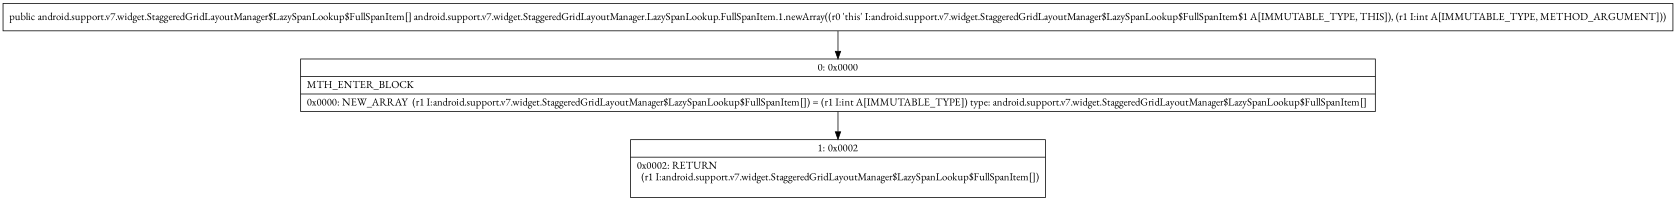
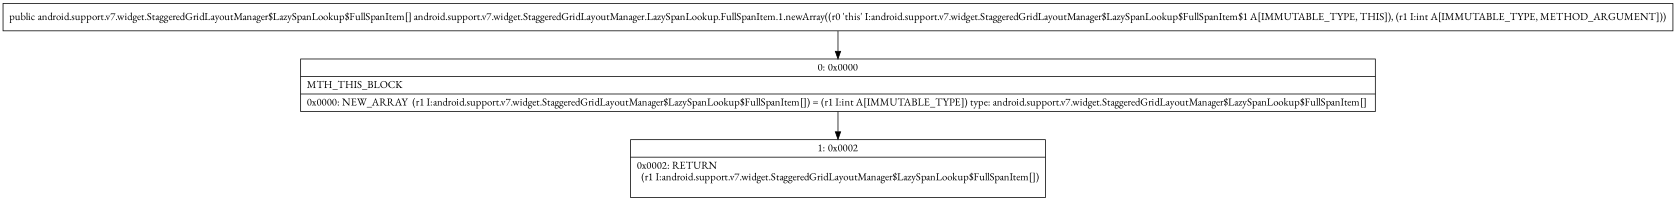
(361, 85) -> (355, 85)
